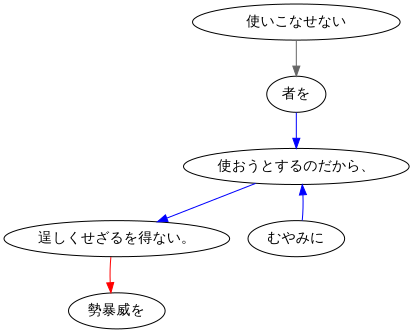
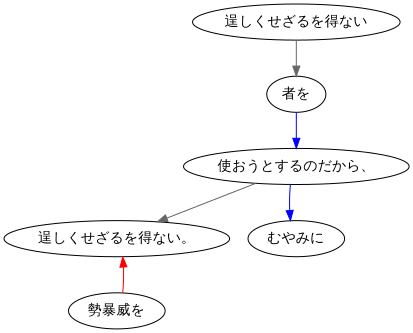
(296, 22) -> (296, 22)
(211, 201) -> (211, 201)
(303, 208) -> (290, 198)
(110, 270) -> (124, 280)
